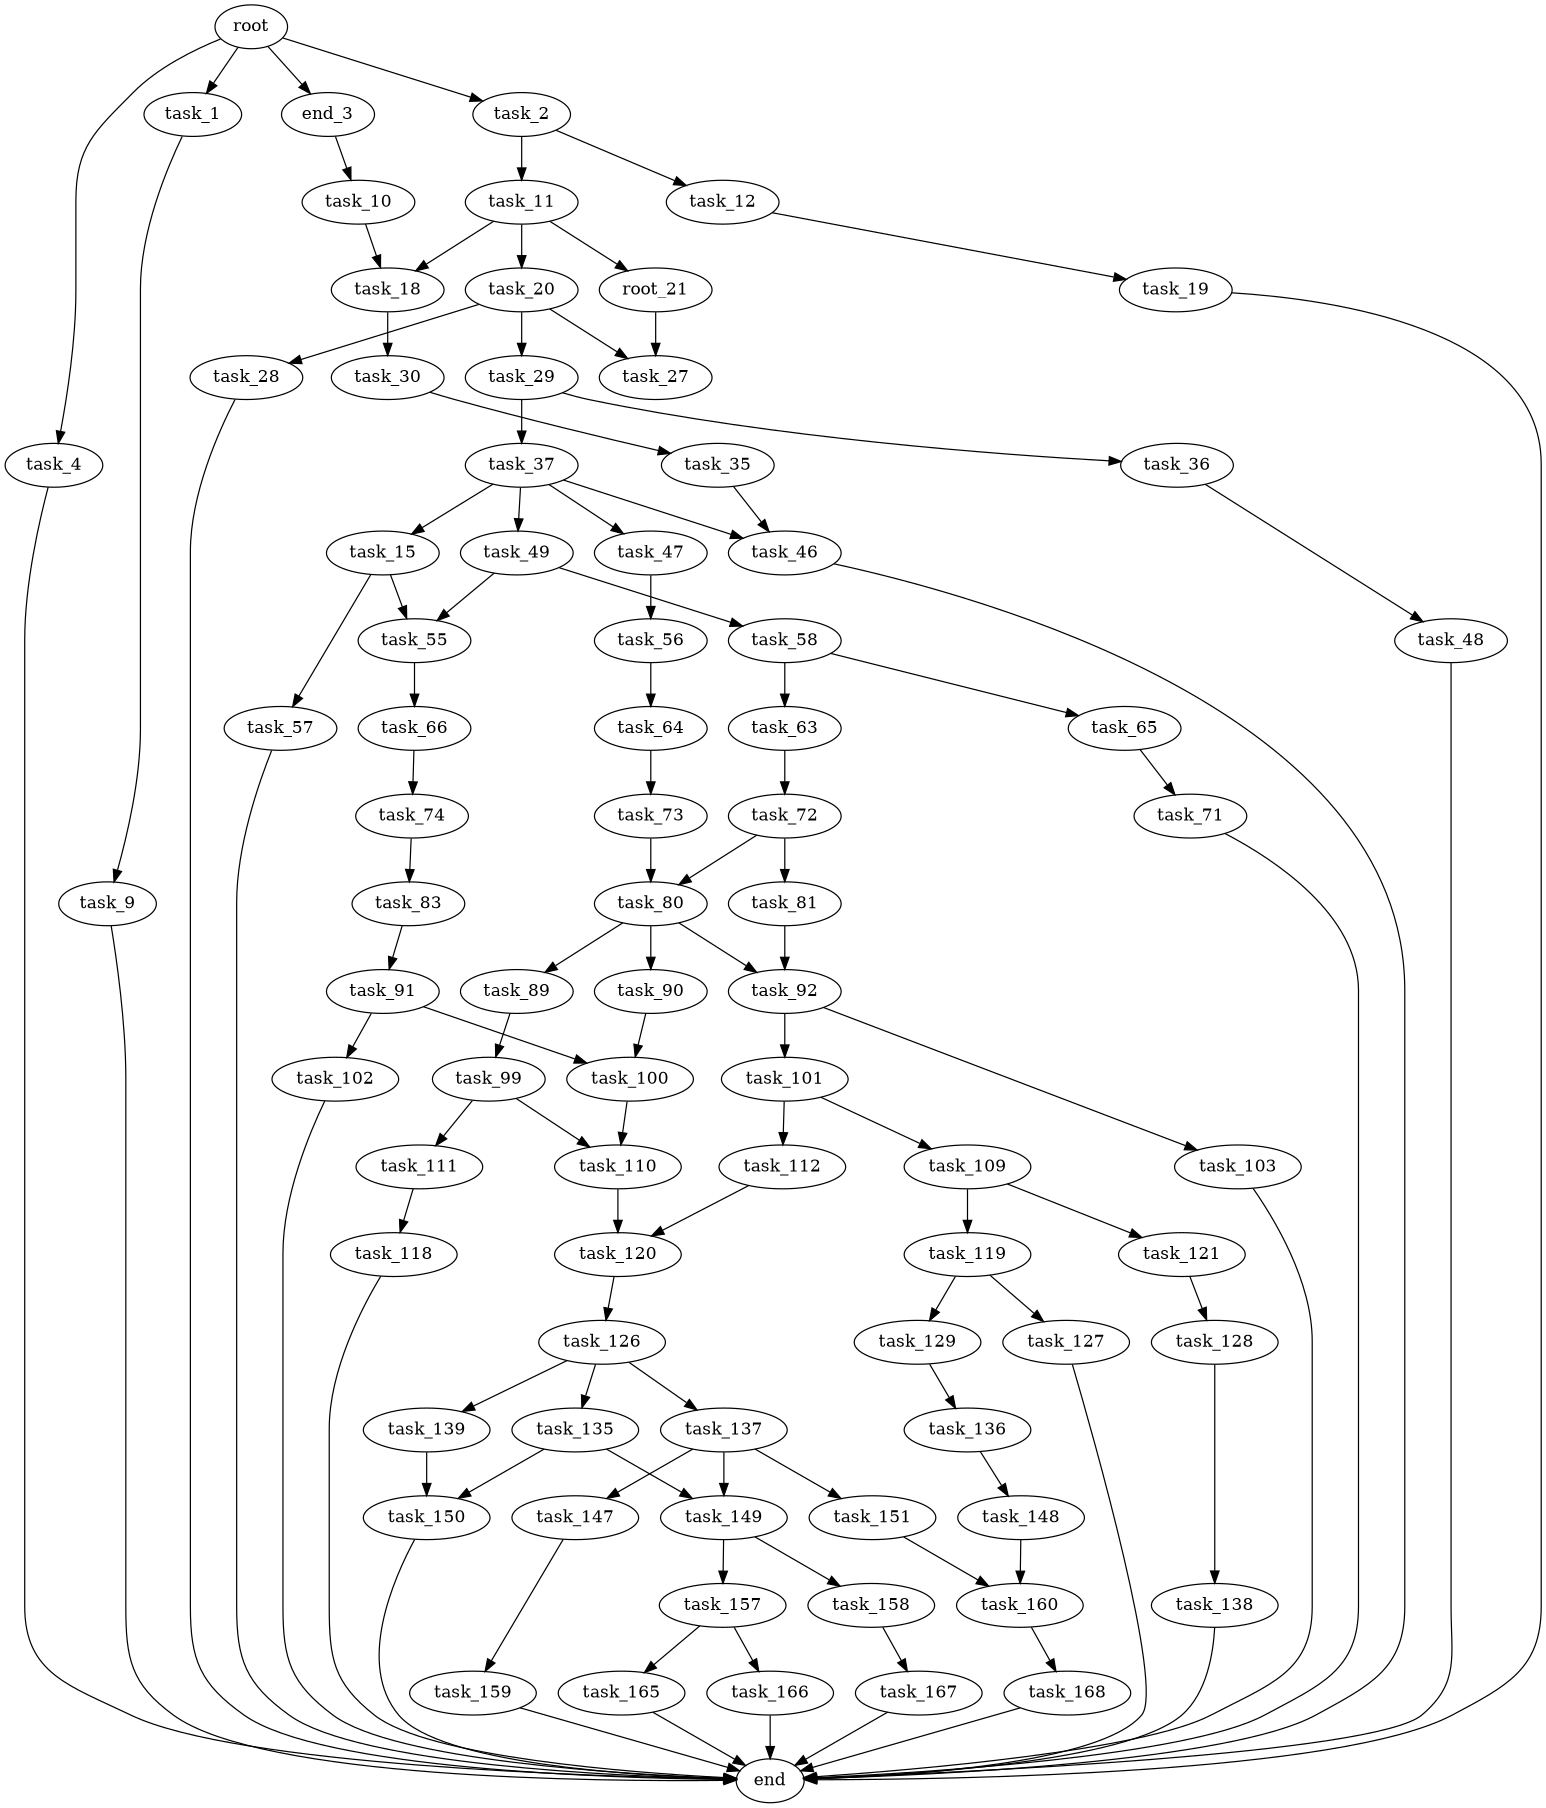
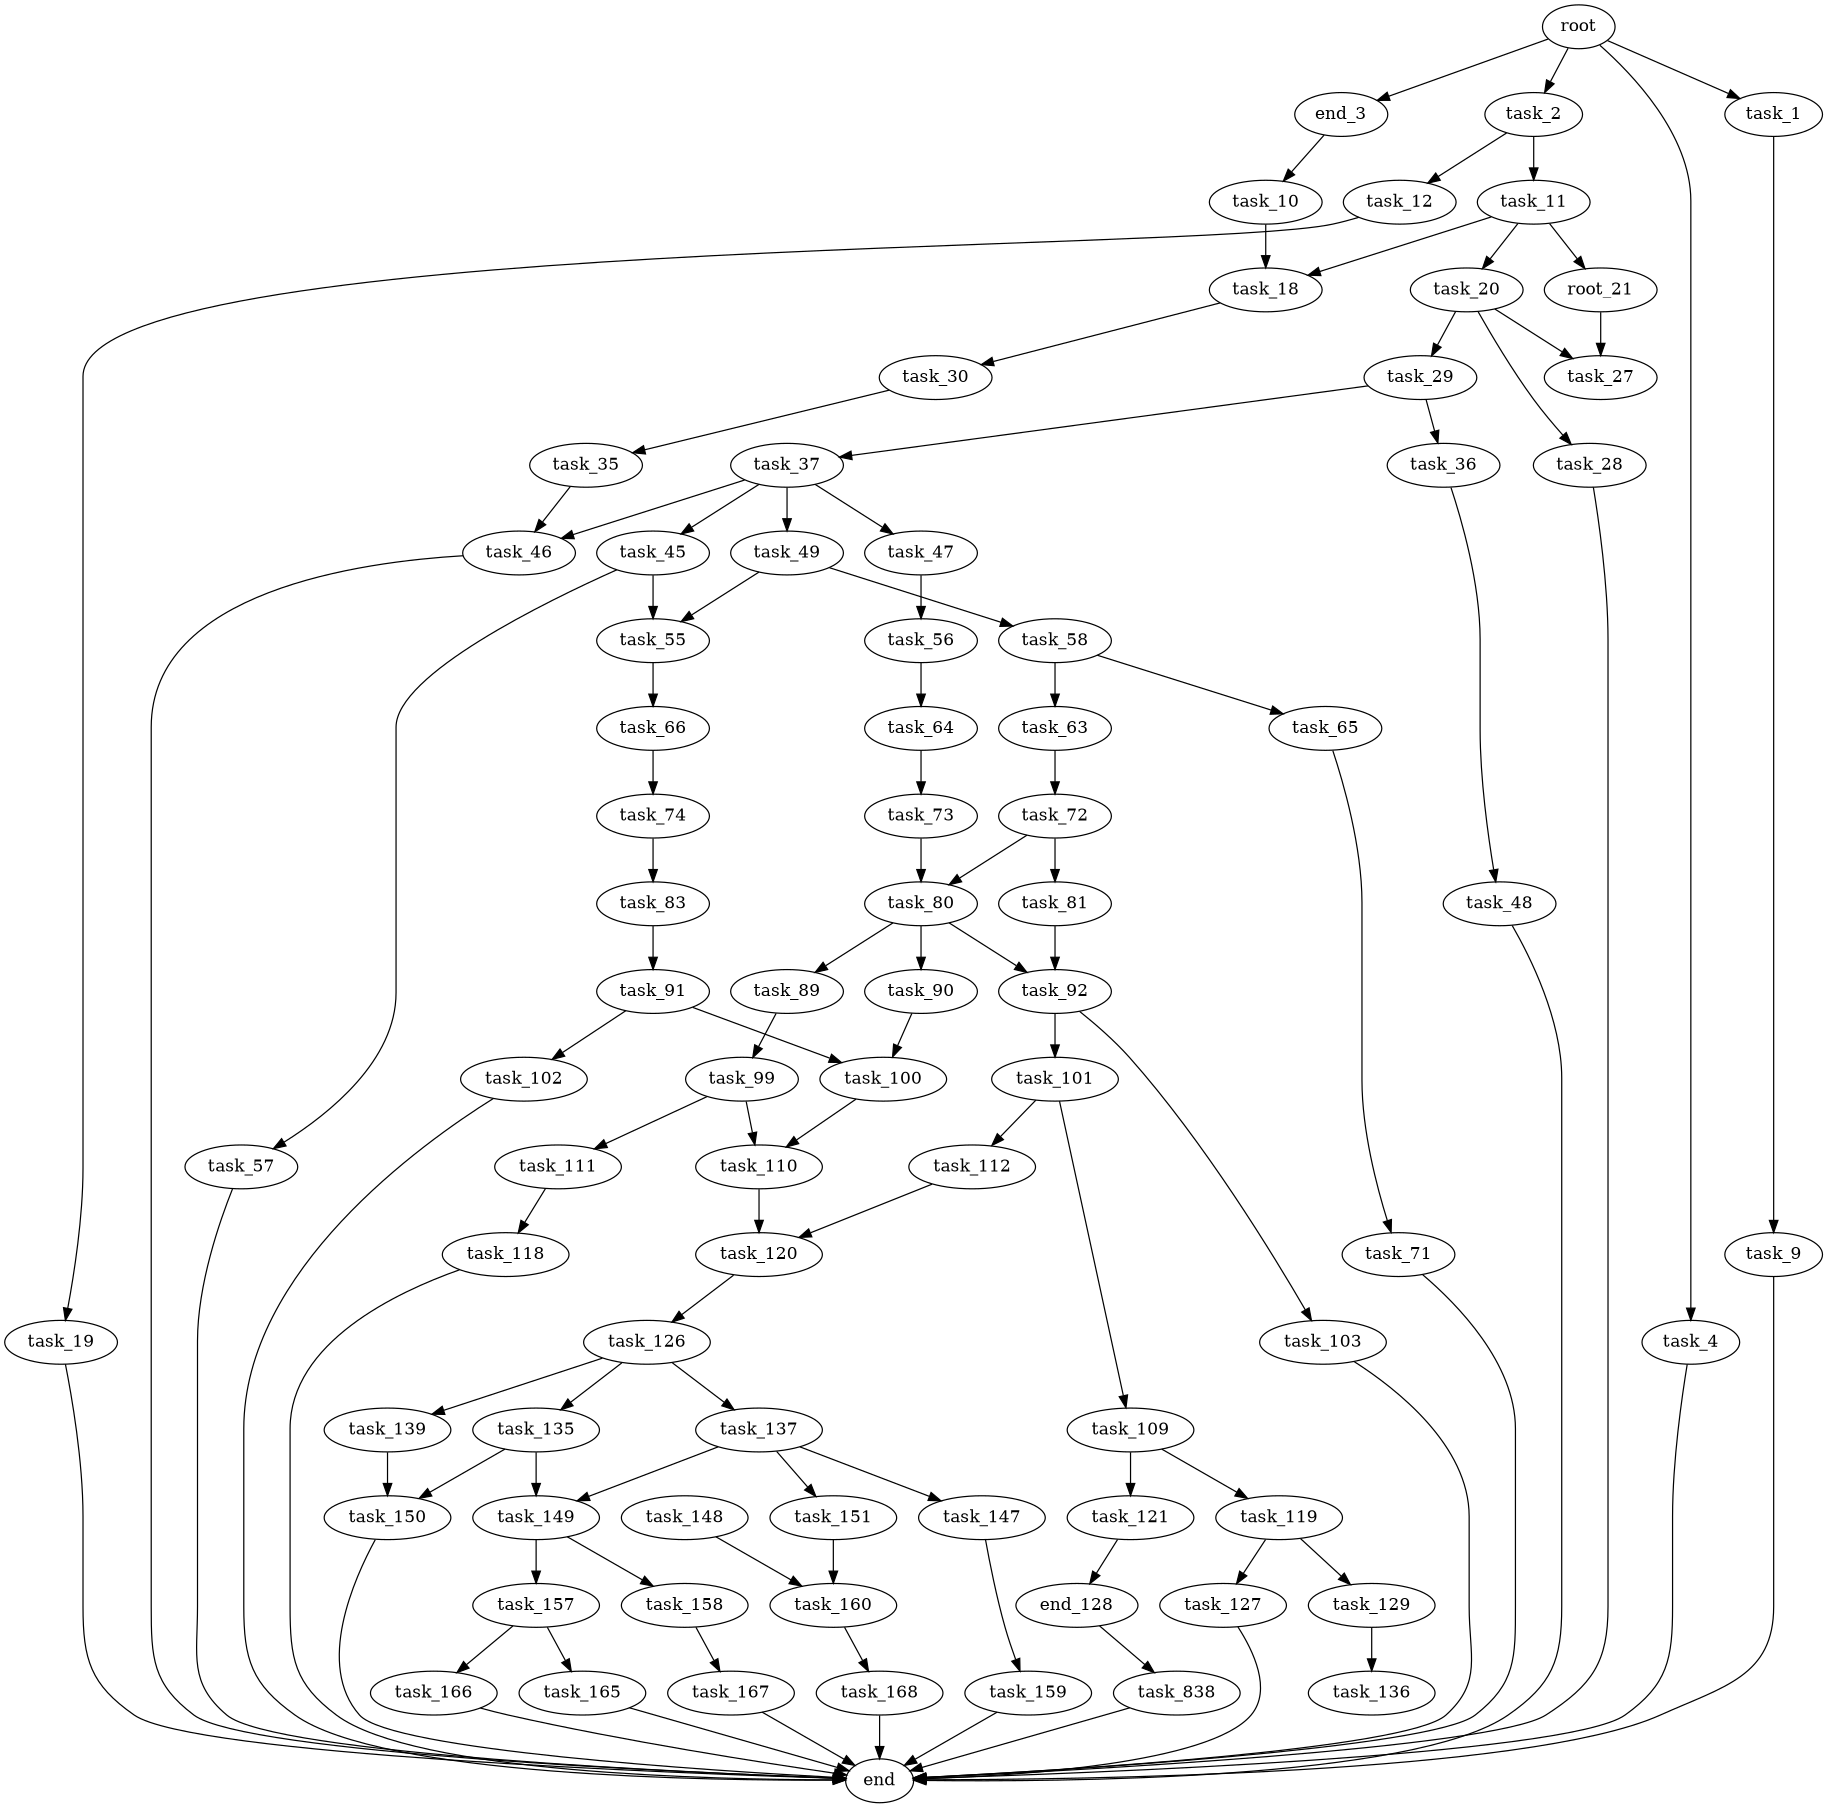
(383, 553) -> (653, 553)
(1215, 1342) -> (1077, 1605)
(991, 1469) -> none
(1215, 1605) -> (1177, 1693)
